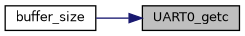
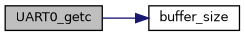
(112, 18) -> (119, 18)
